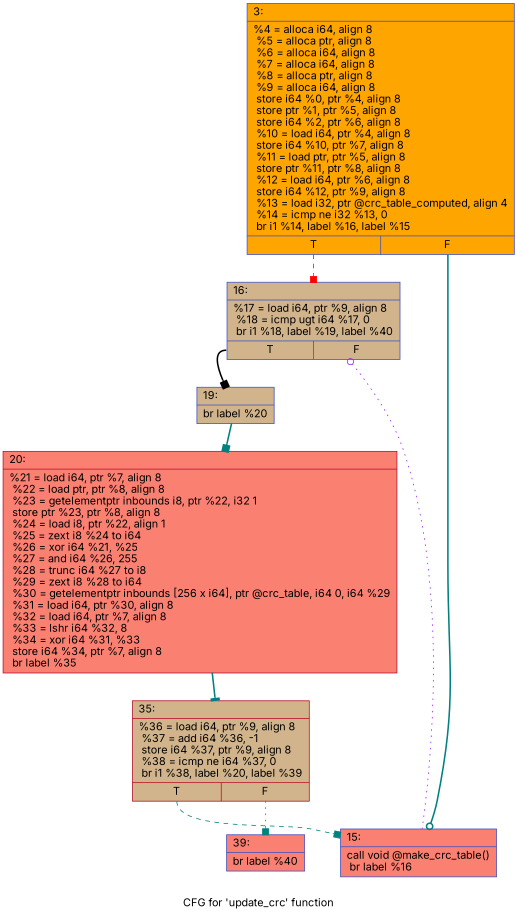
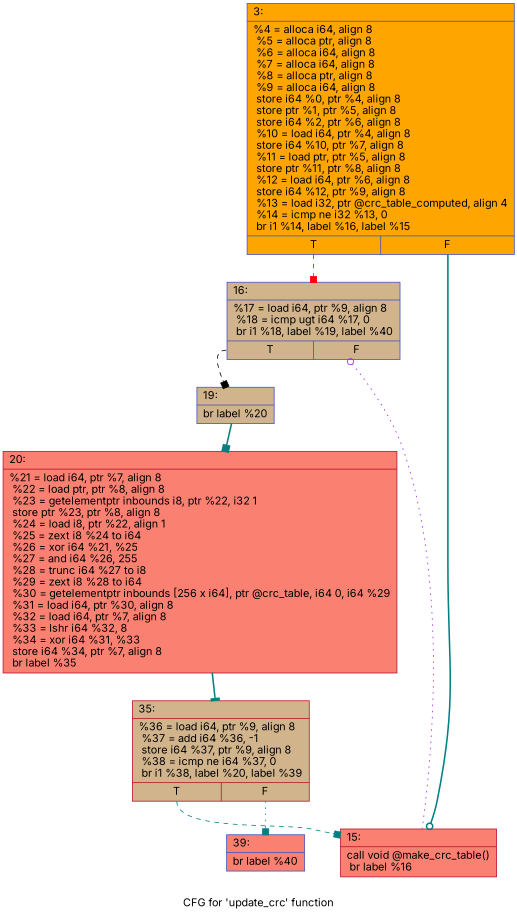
(218, 363) -> (218, 363)
(419, 853) -> (419, 853)
